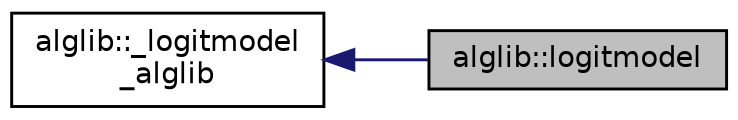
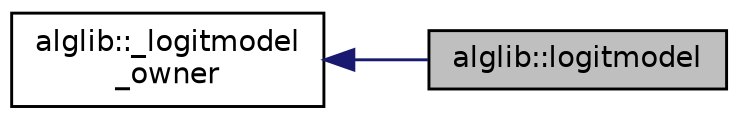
(168, 60) -> (168, 60)
